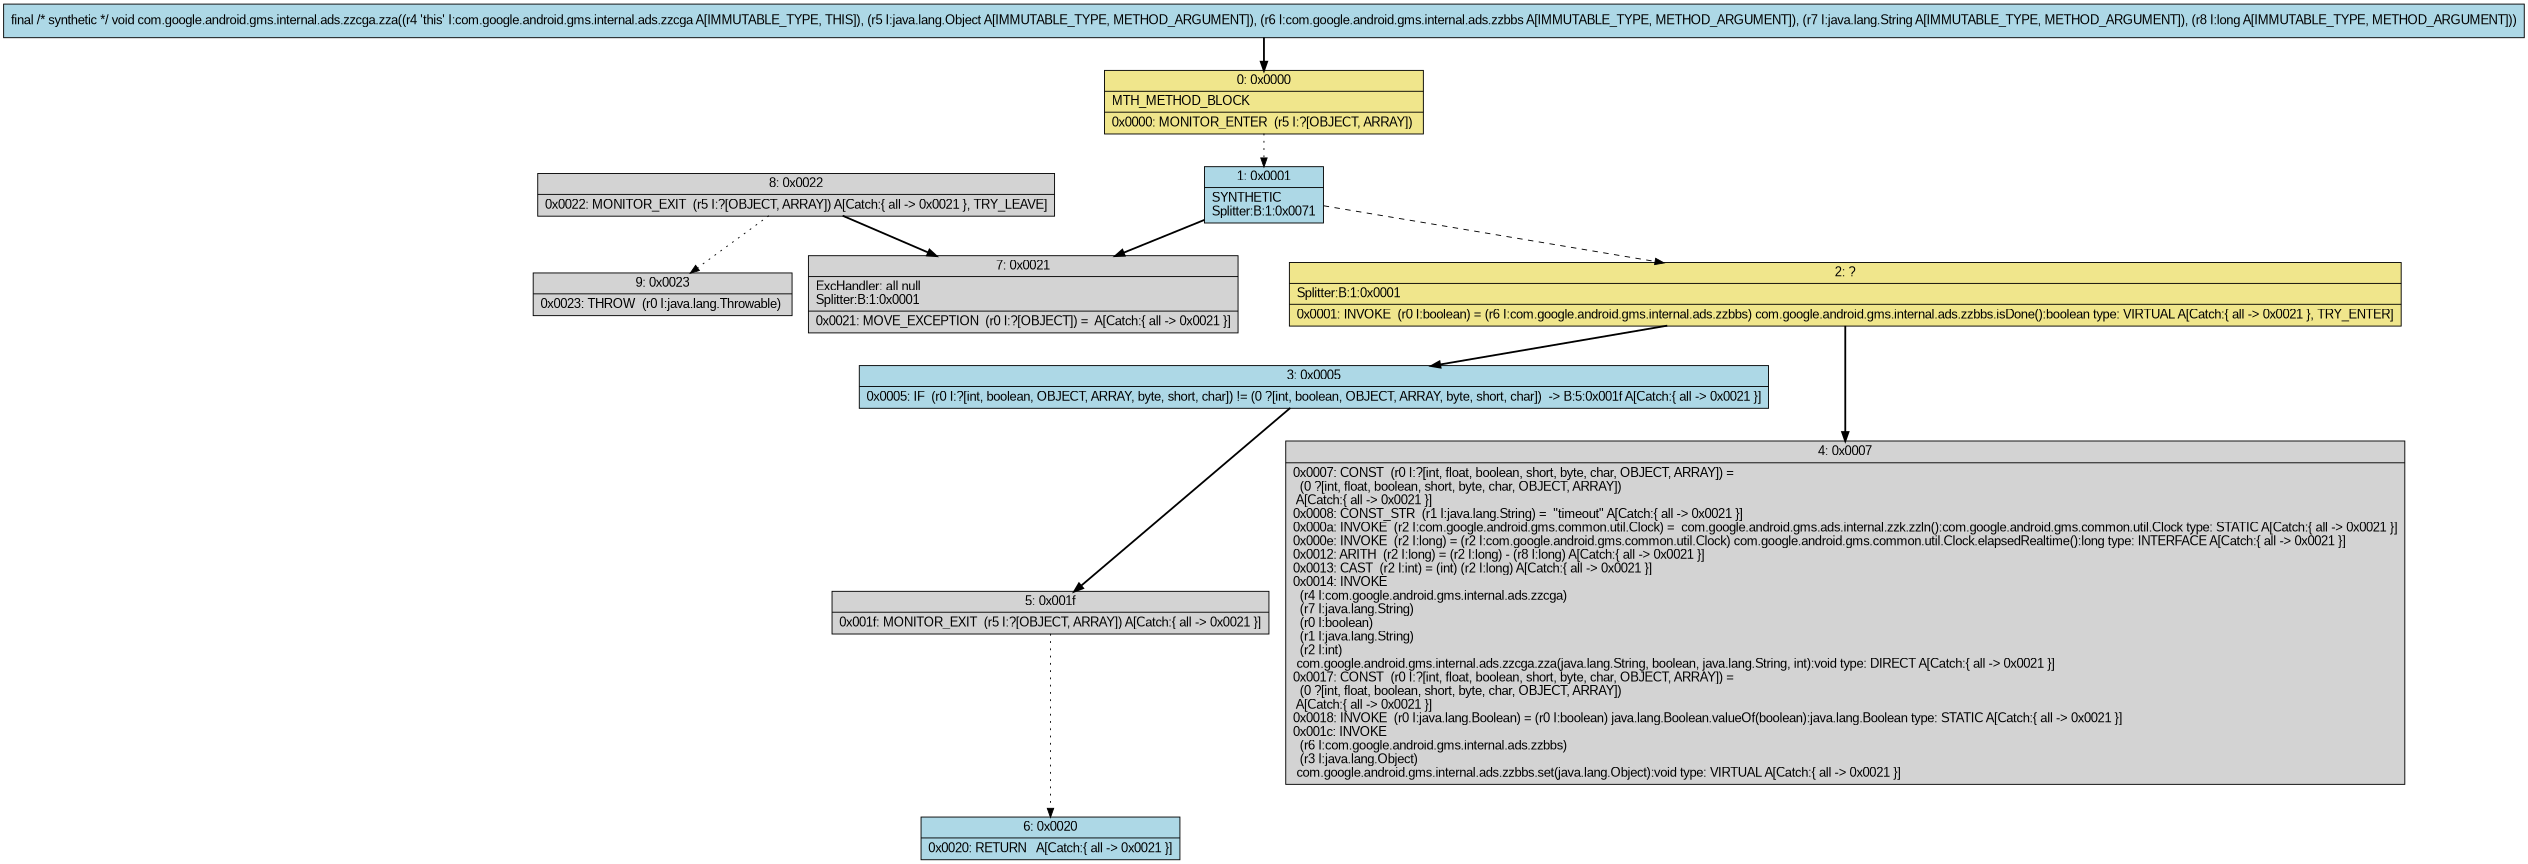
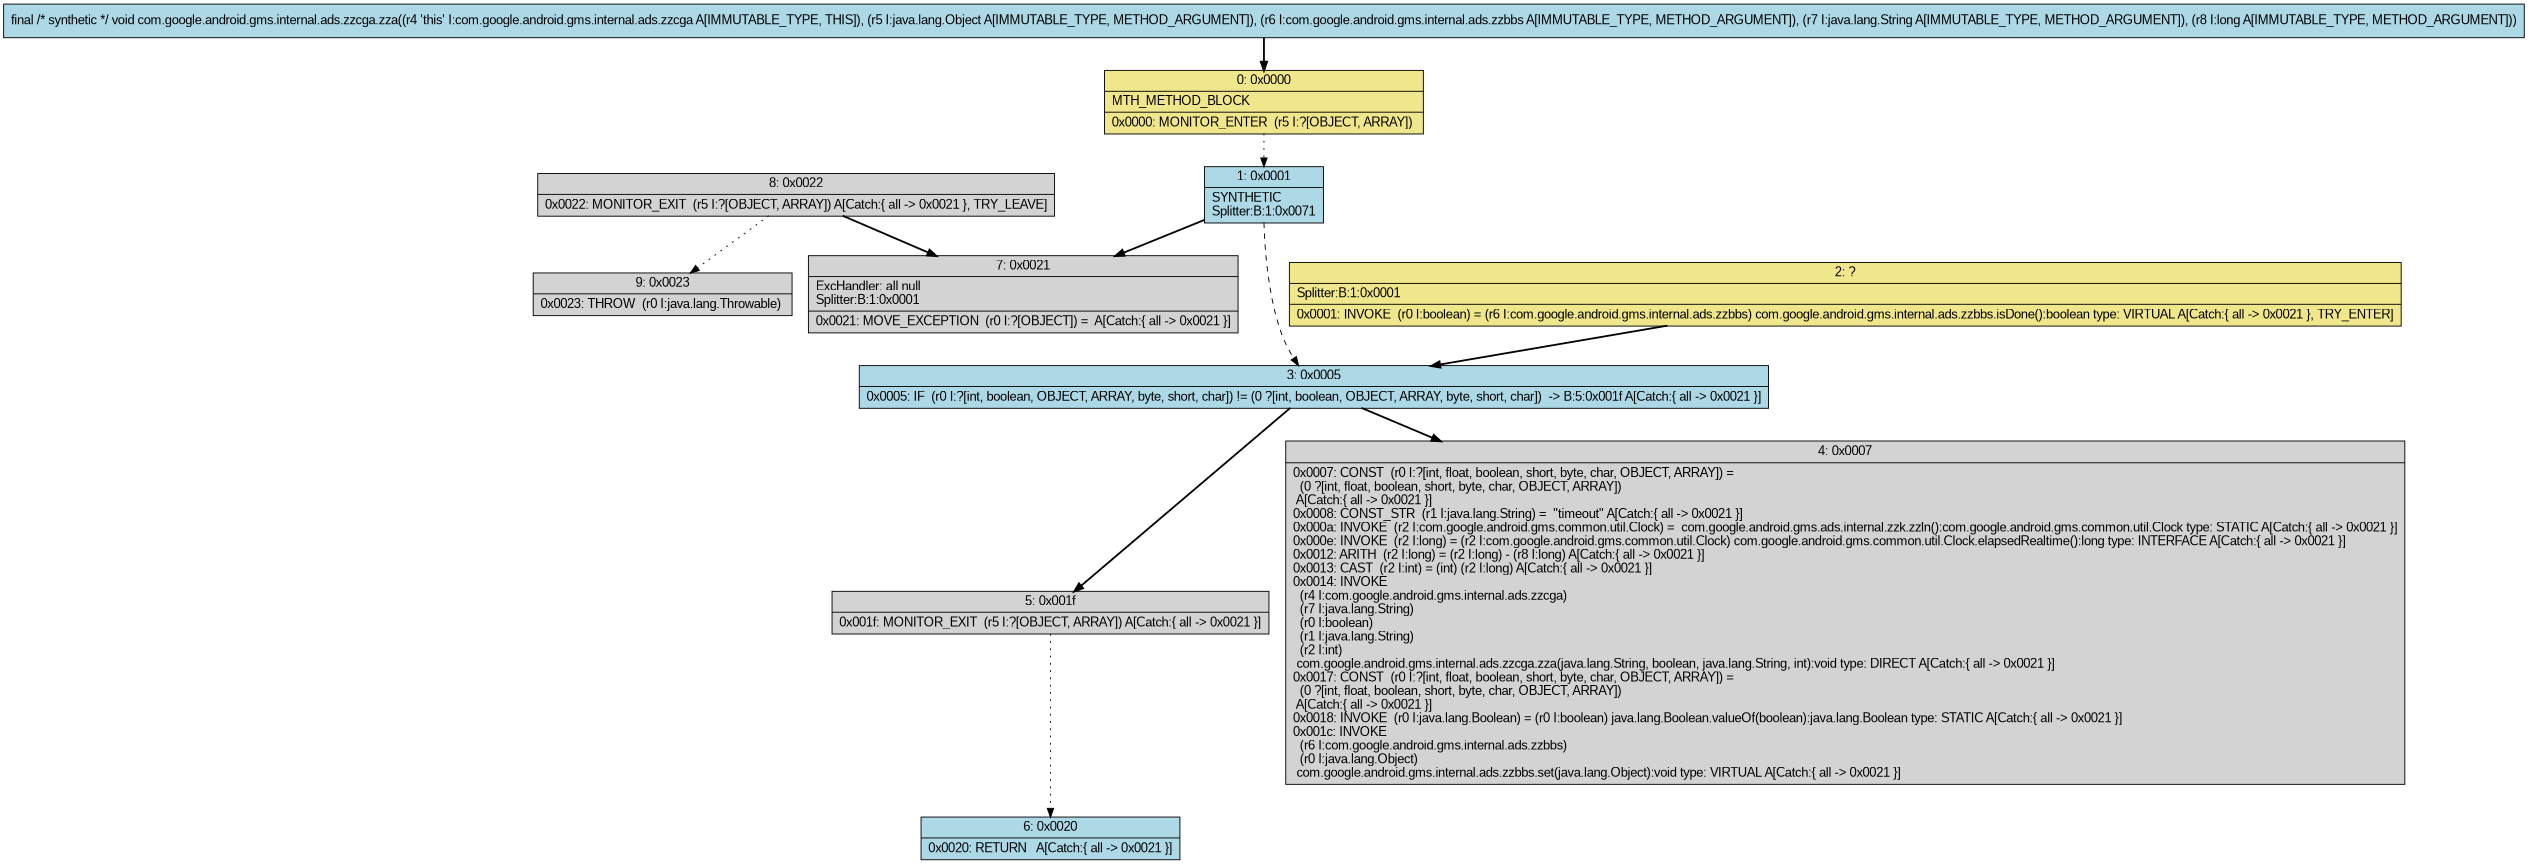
(1489, 234) -> (1271, 292)
(1845, 379) -> (1397, 423)
(1356, 759) -> (1356, 759)
